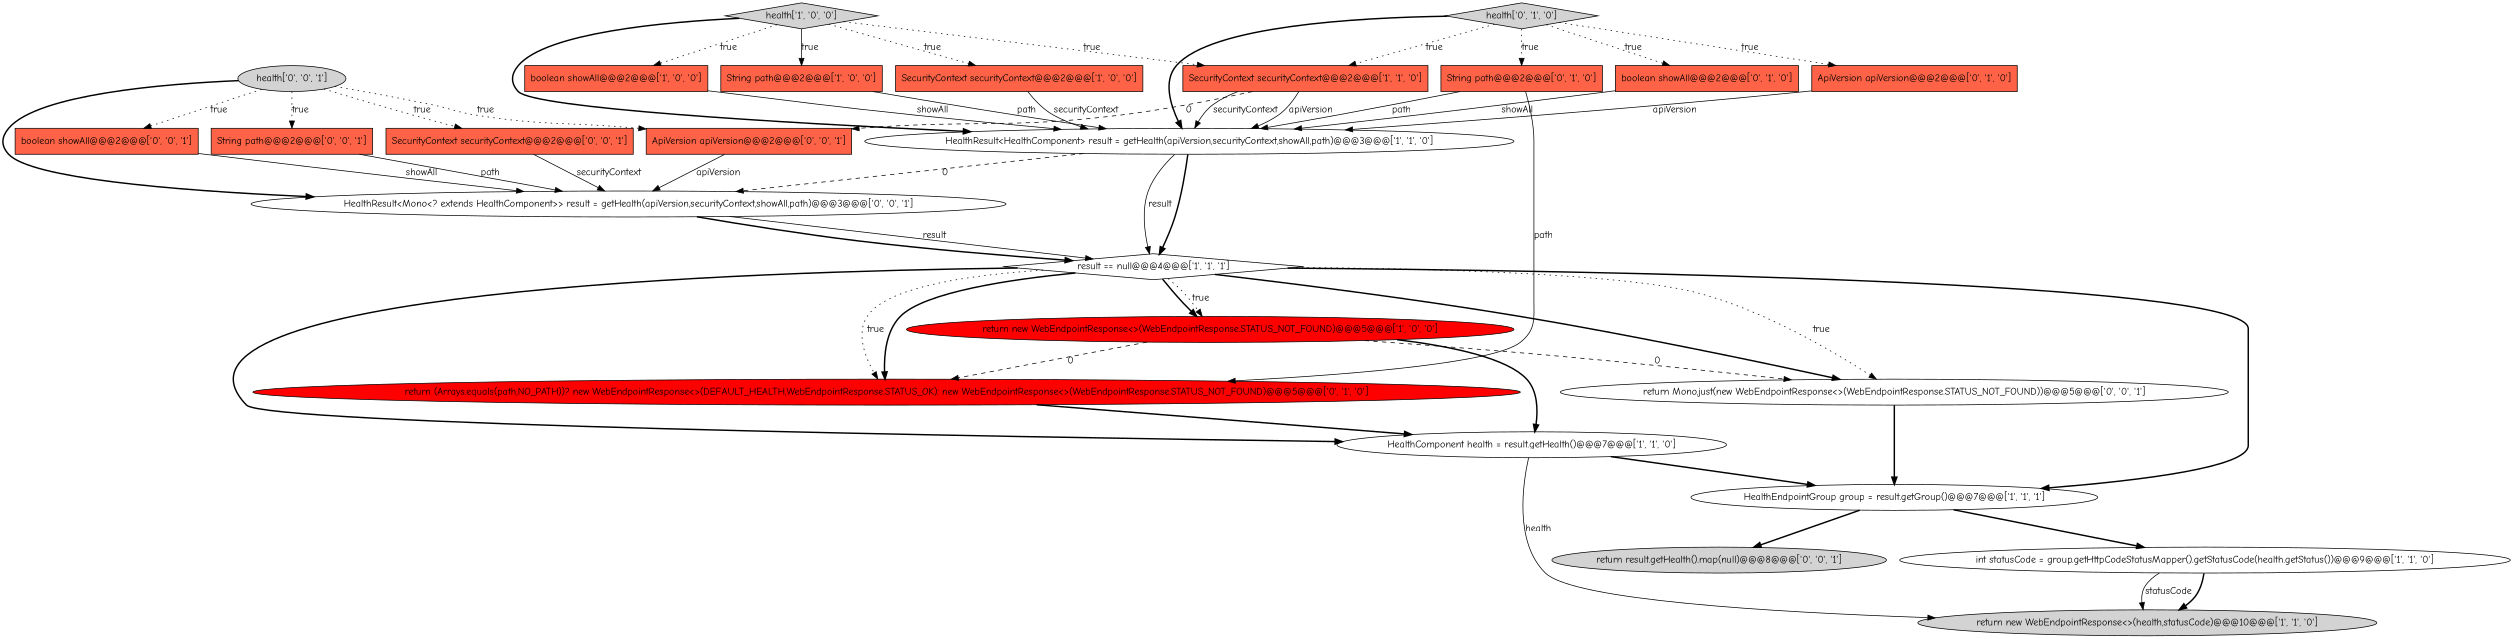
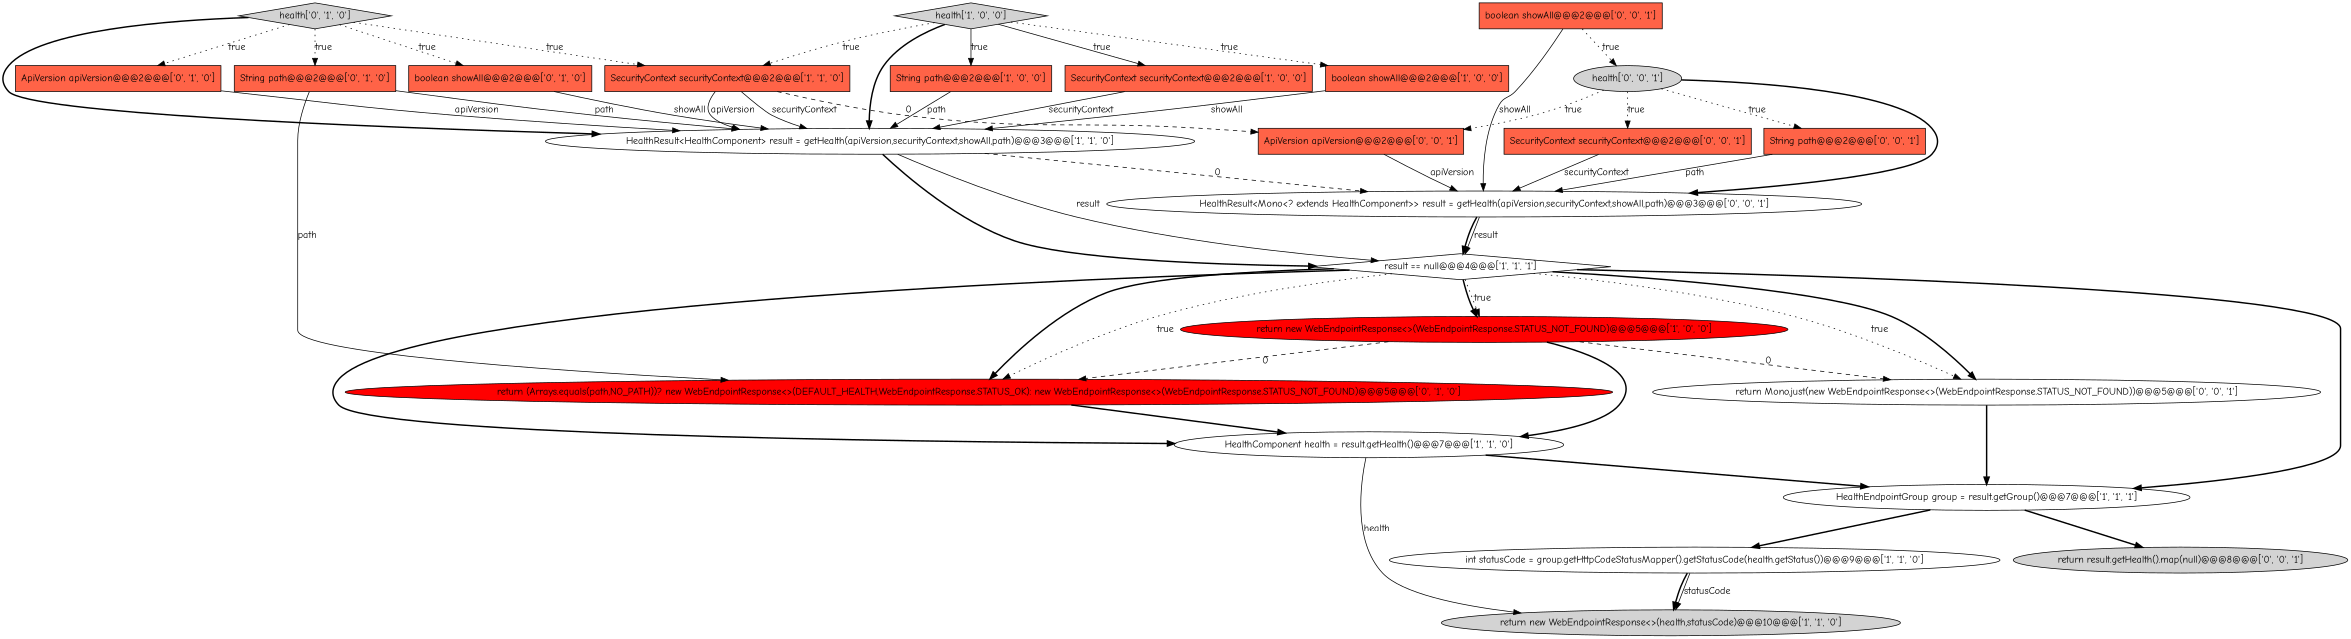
(899, 44) -> (1068, 44)
(206, 108) -> (1597, 45)
